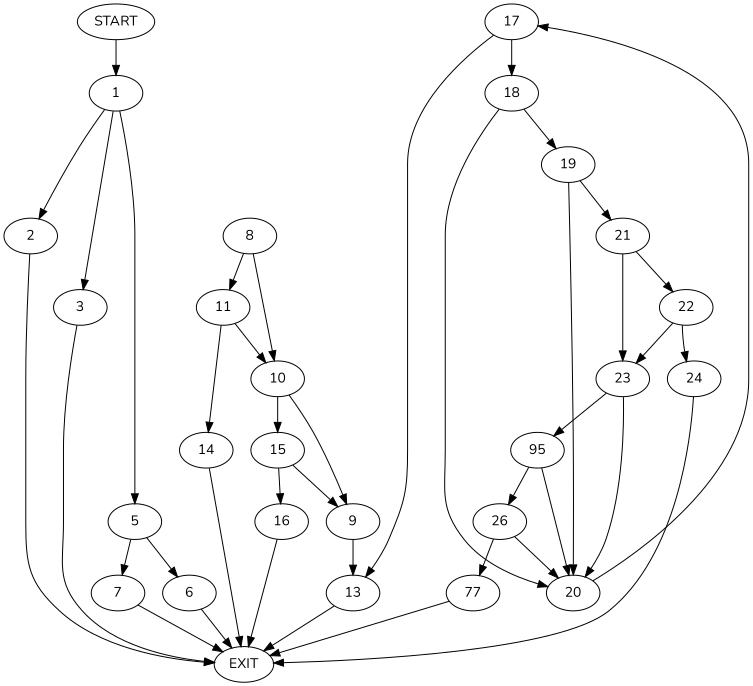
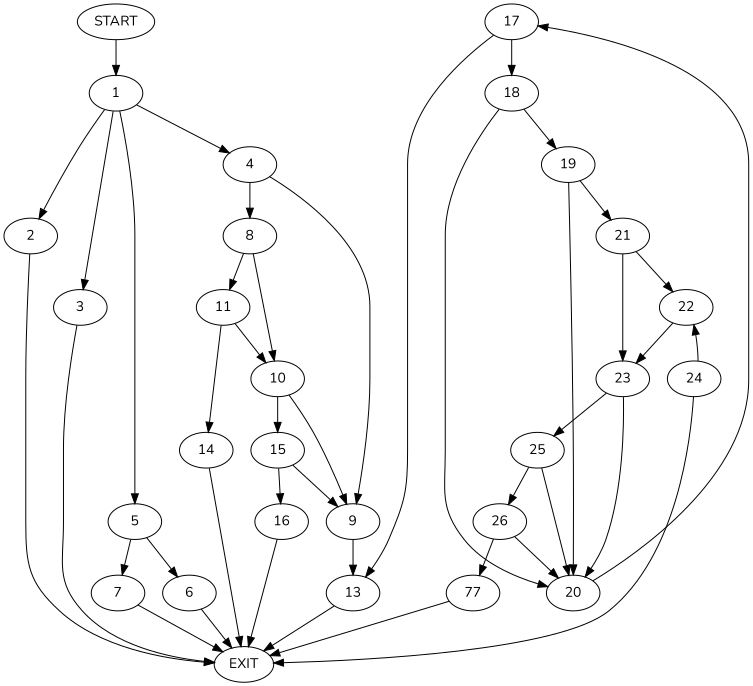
none -> (250, 165)
(683, 339) -> (697, 348)
(537, 450) -> (537, 450)
